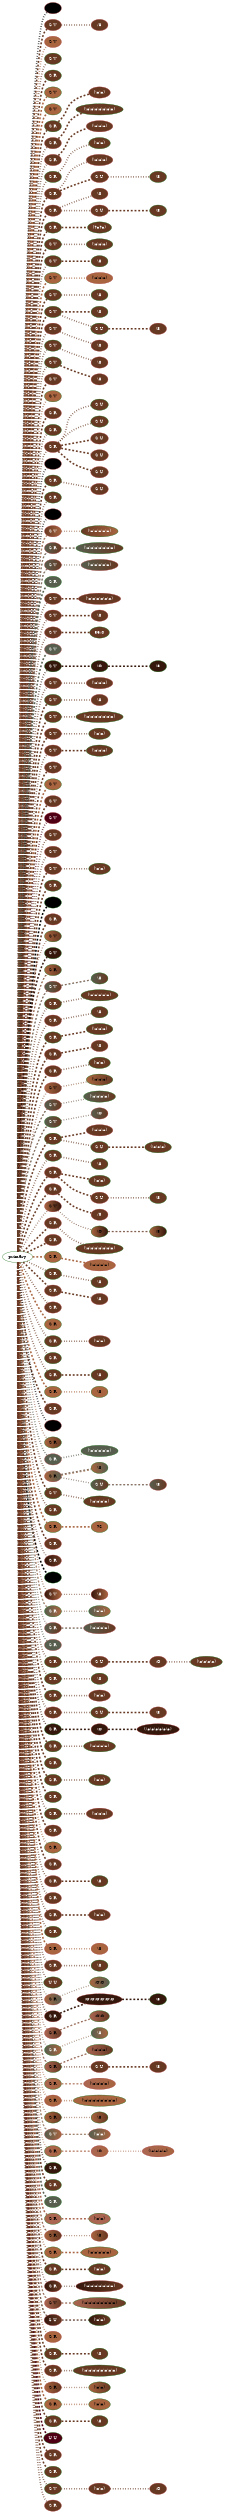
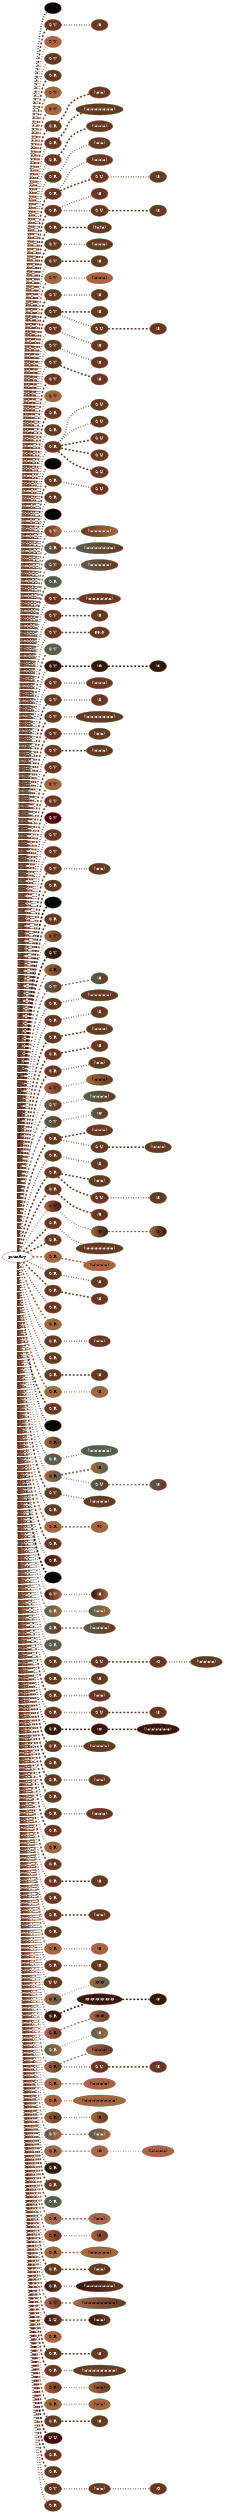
(100, 632) -> (100, 632)
(18, 1257) -> (18, 1257)
